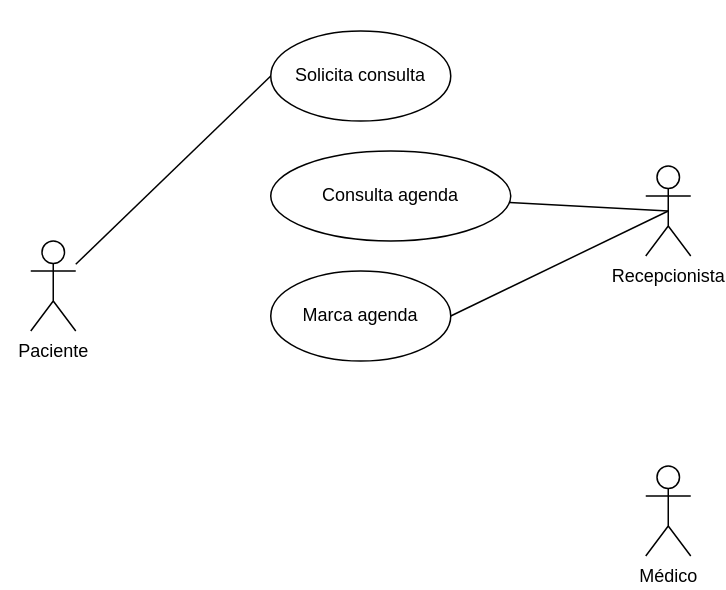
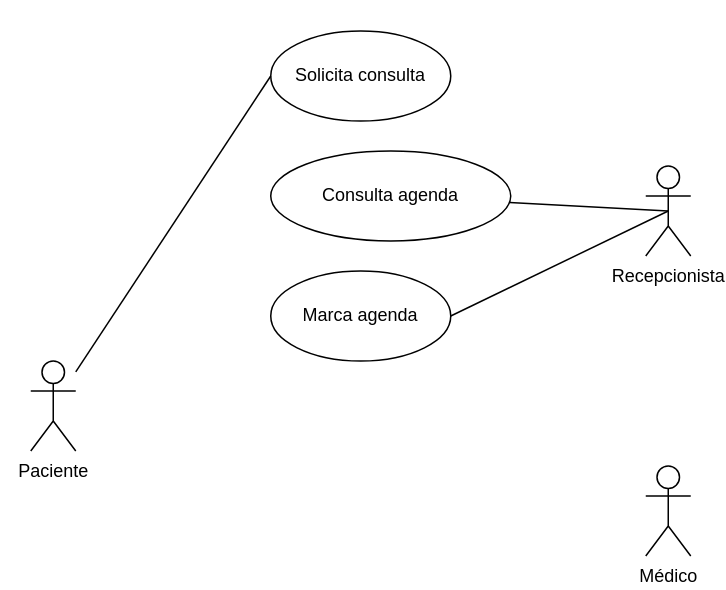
(53, 286) -> (53, 406)
